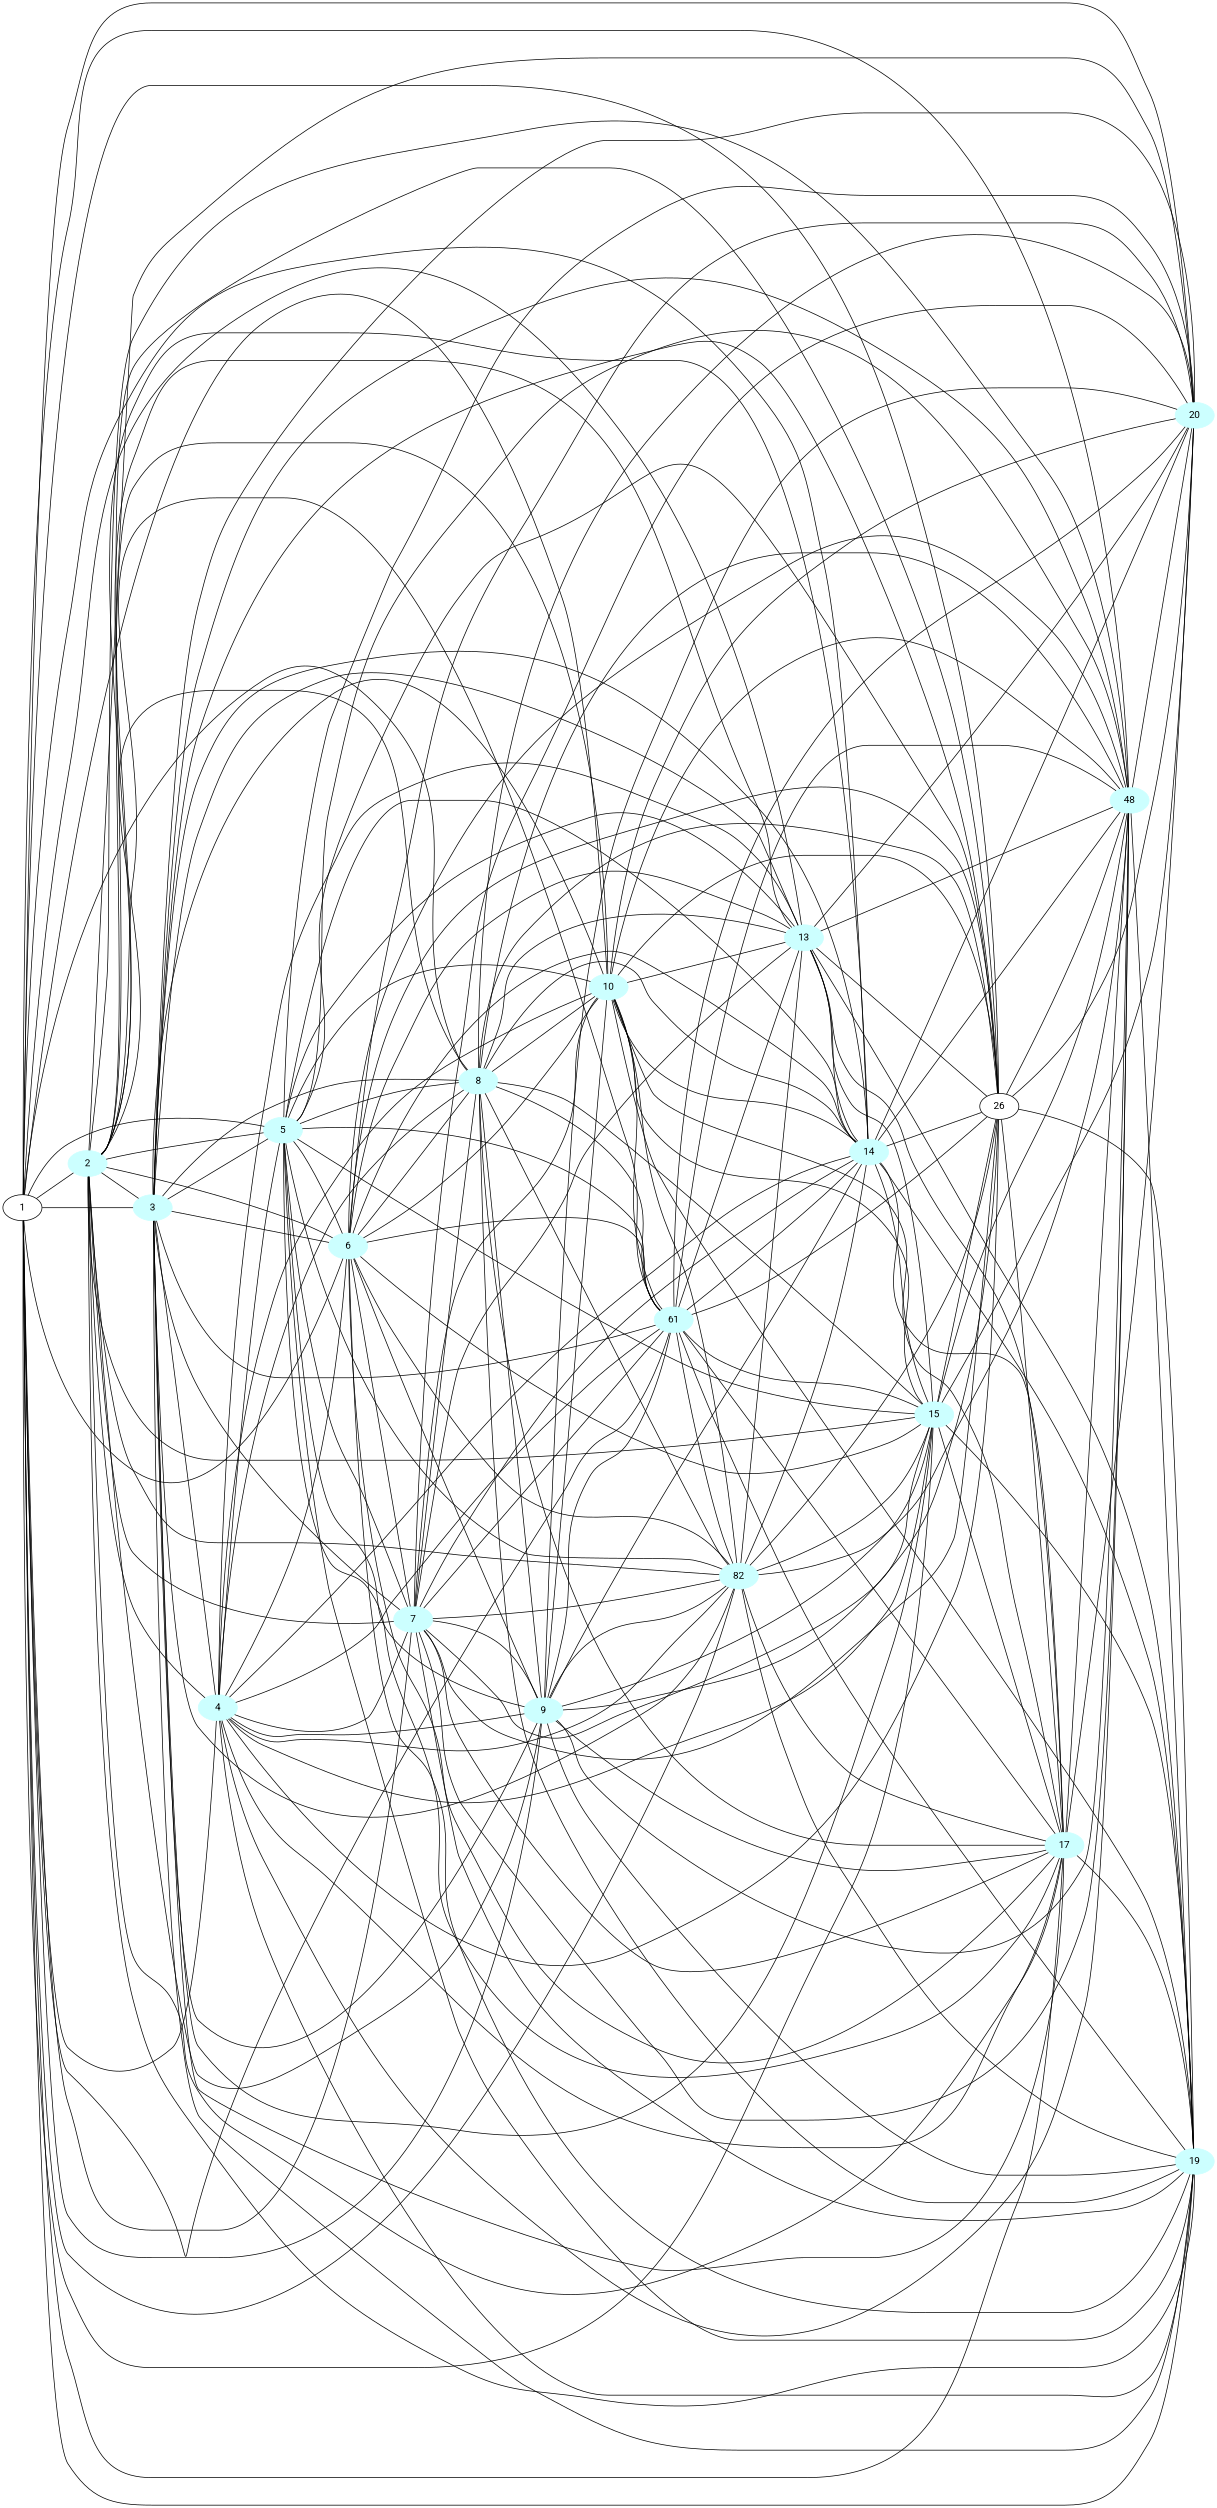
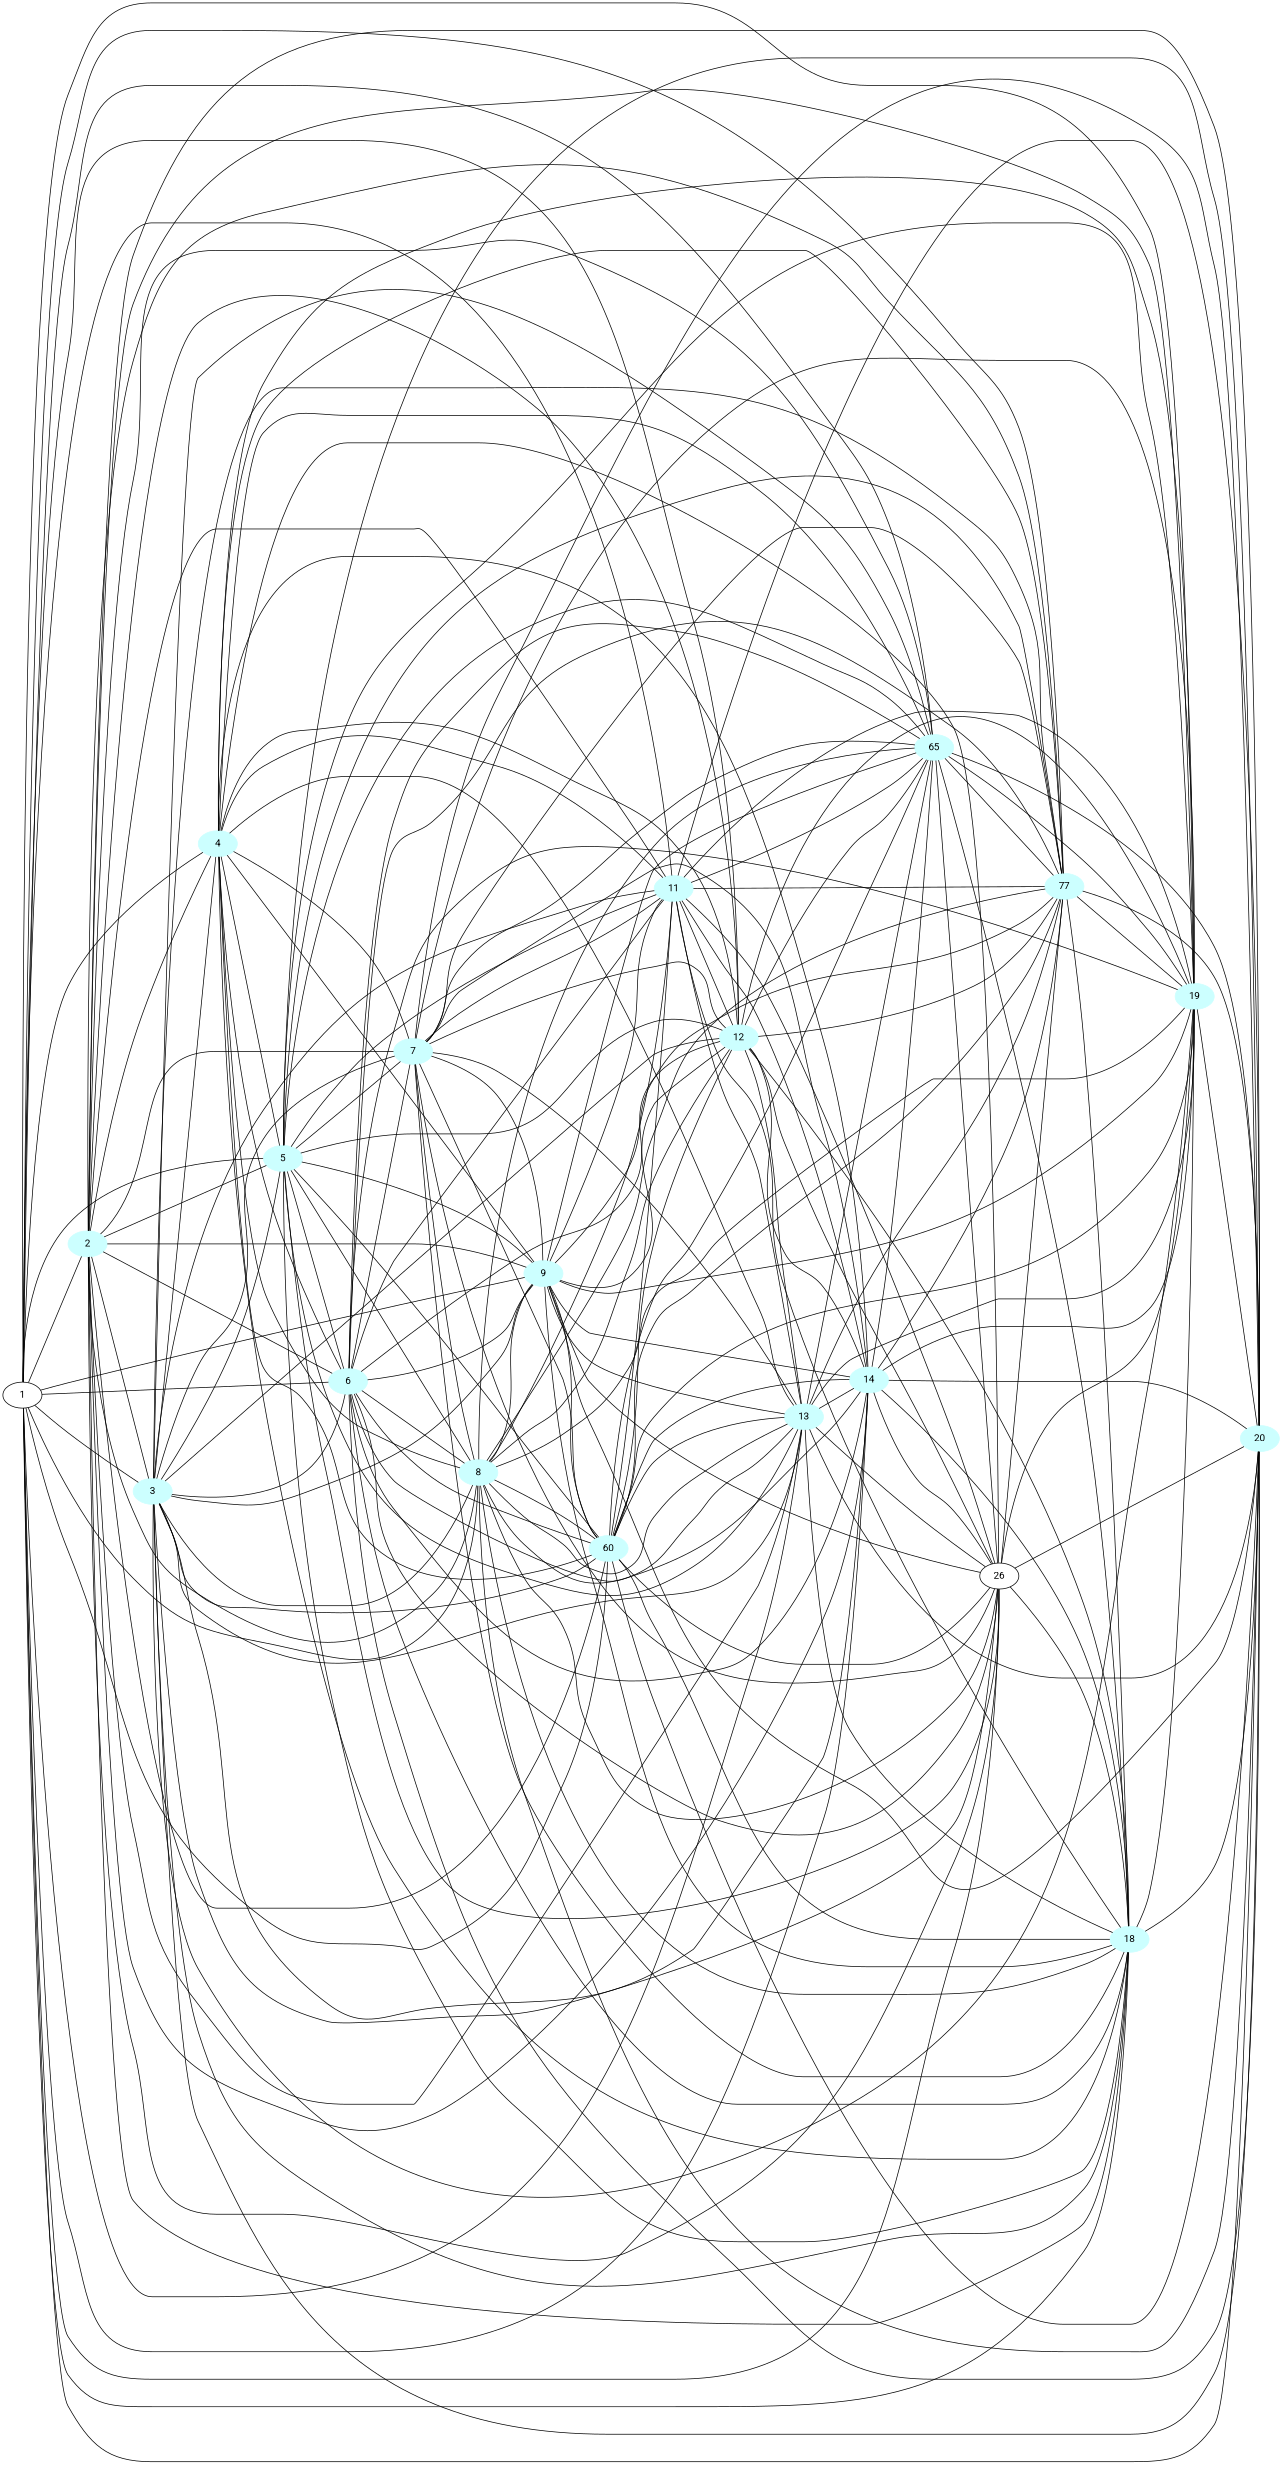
(1130, 800) -> (1130, 1939)
(554, 824) -> none
(609, 987) -> (609, 1549)
none -> (1227, 1217)
(674, 1320) -> (674, 889)
none -> (643, 1383)
(934, 1415) -> (934, 747)
(739, 1576) -> (739, 1038)
(1064, 1845) -> (1064, 886)
(68, 2103) -> none
